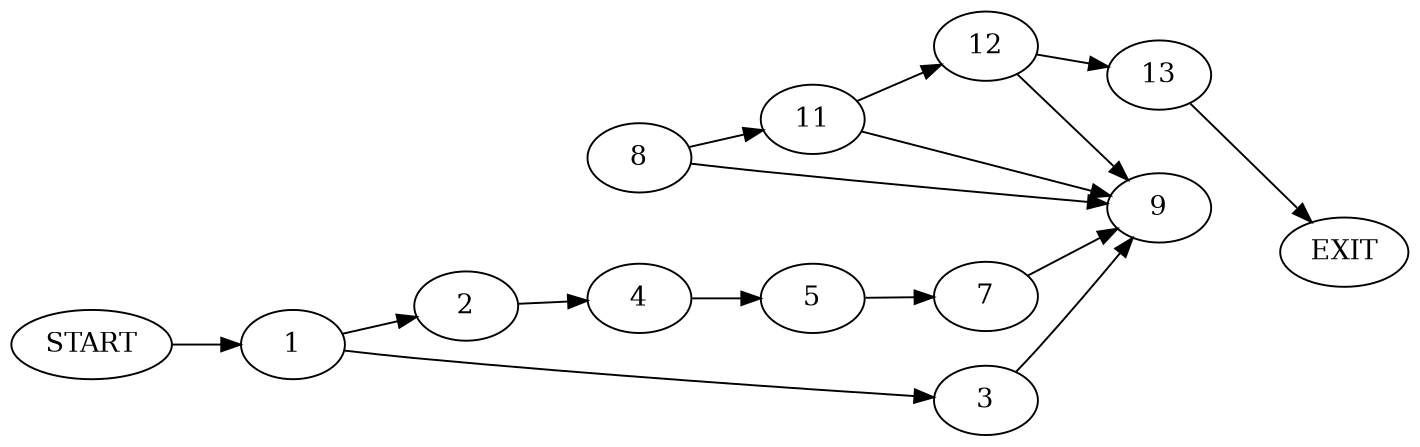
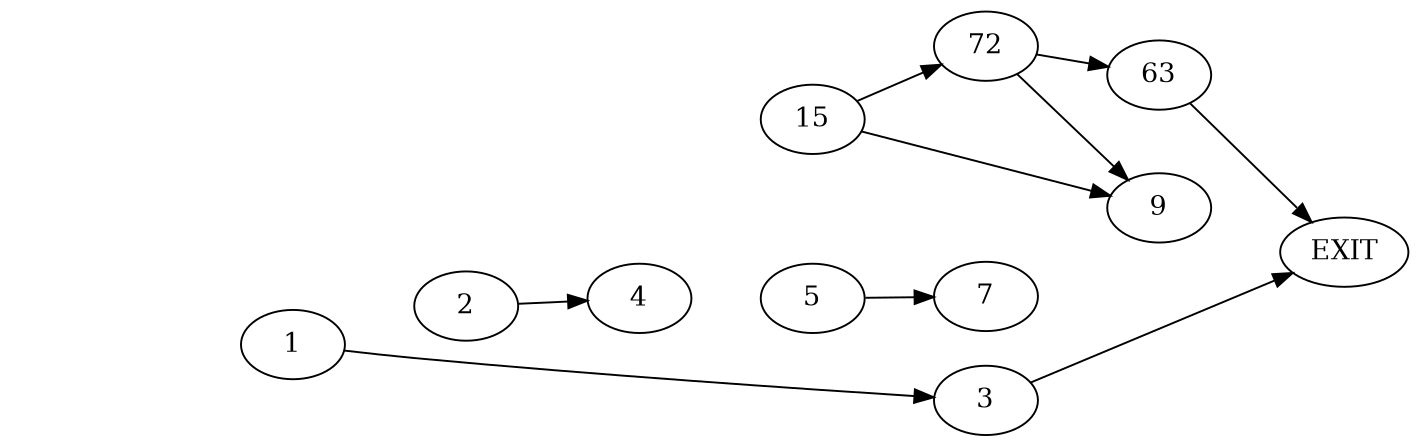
(986, 46) -> (986, 46)
(1159, 75) -> (1159, 75)
(813, 119) -> (813, 119)
(639, 158) -> none
(1064, 257) -> none
(717, 298) -> none
(1069, 313) -> (1153, 332)
(370, 327) -> none
(92, 345) -> none
